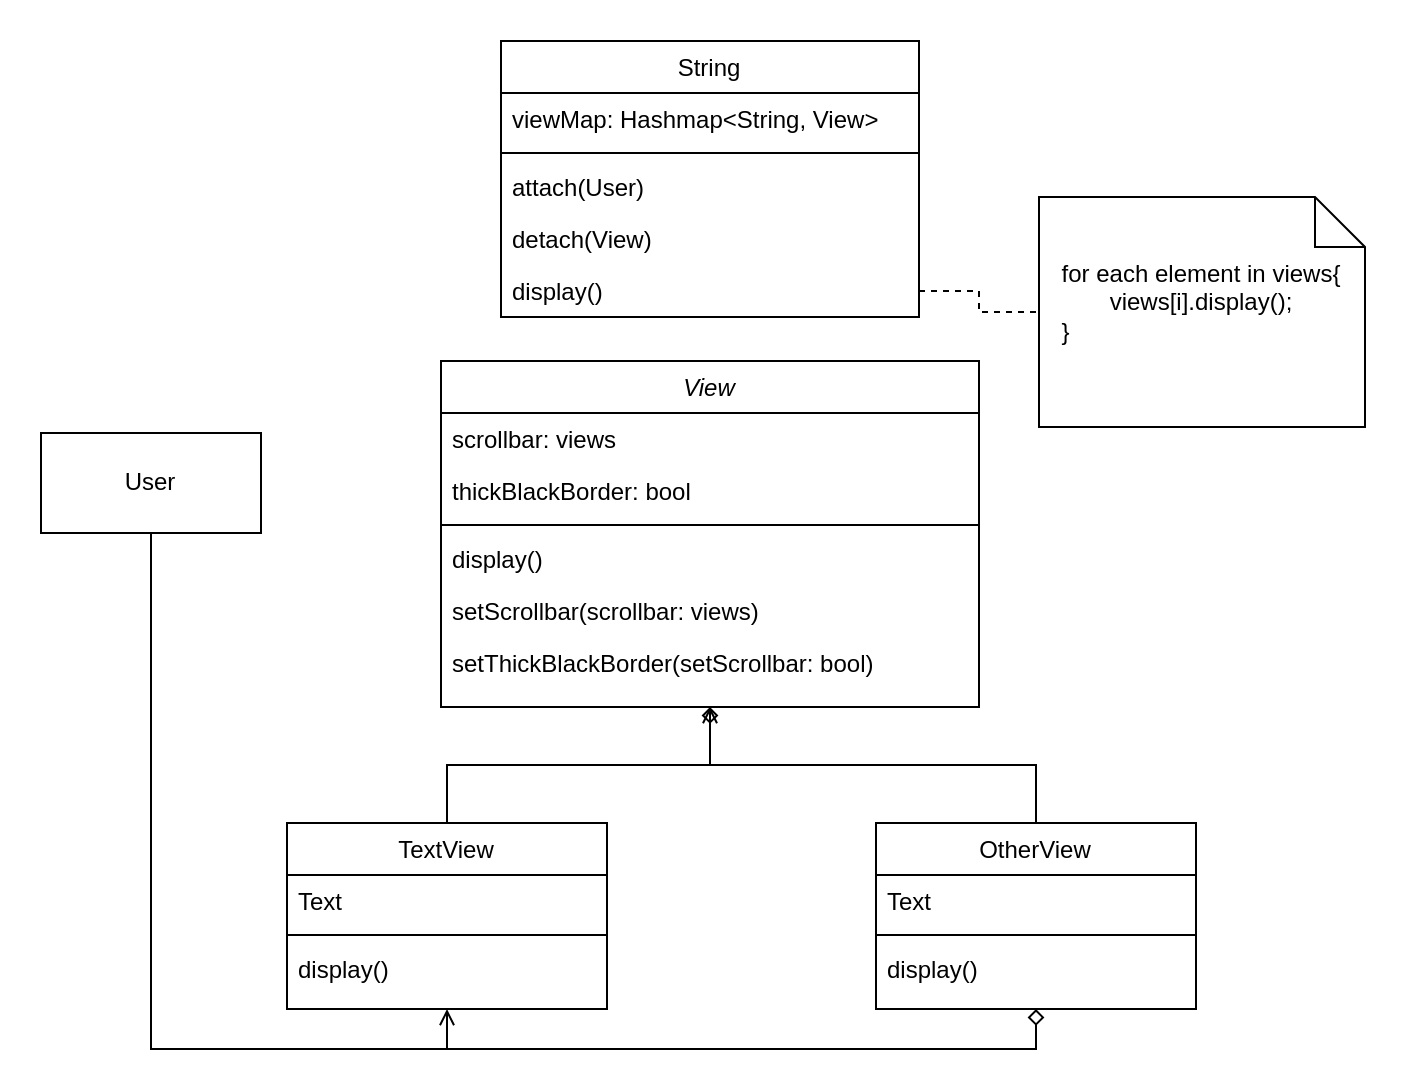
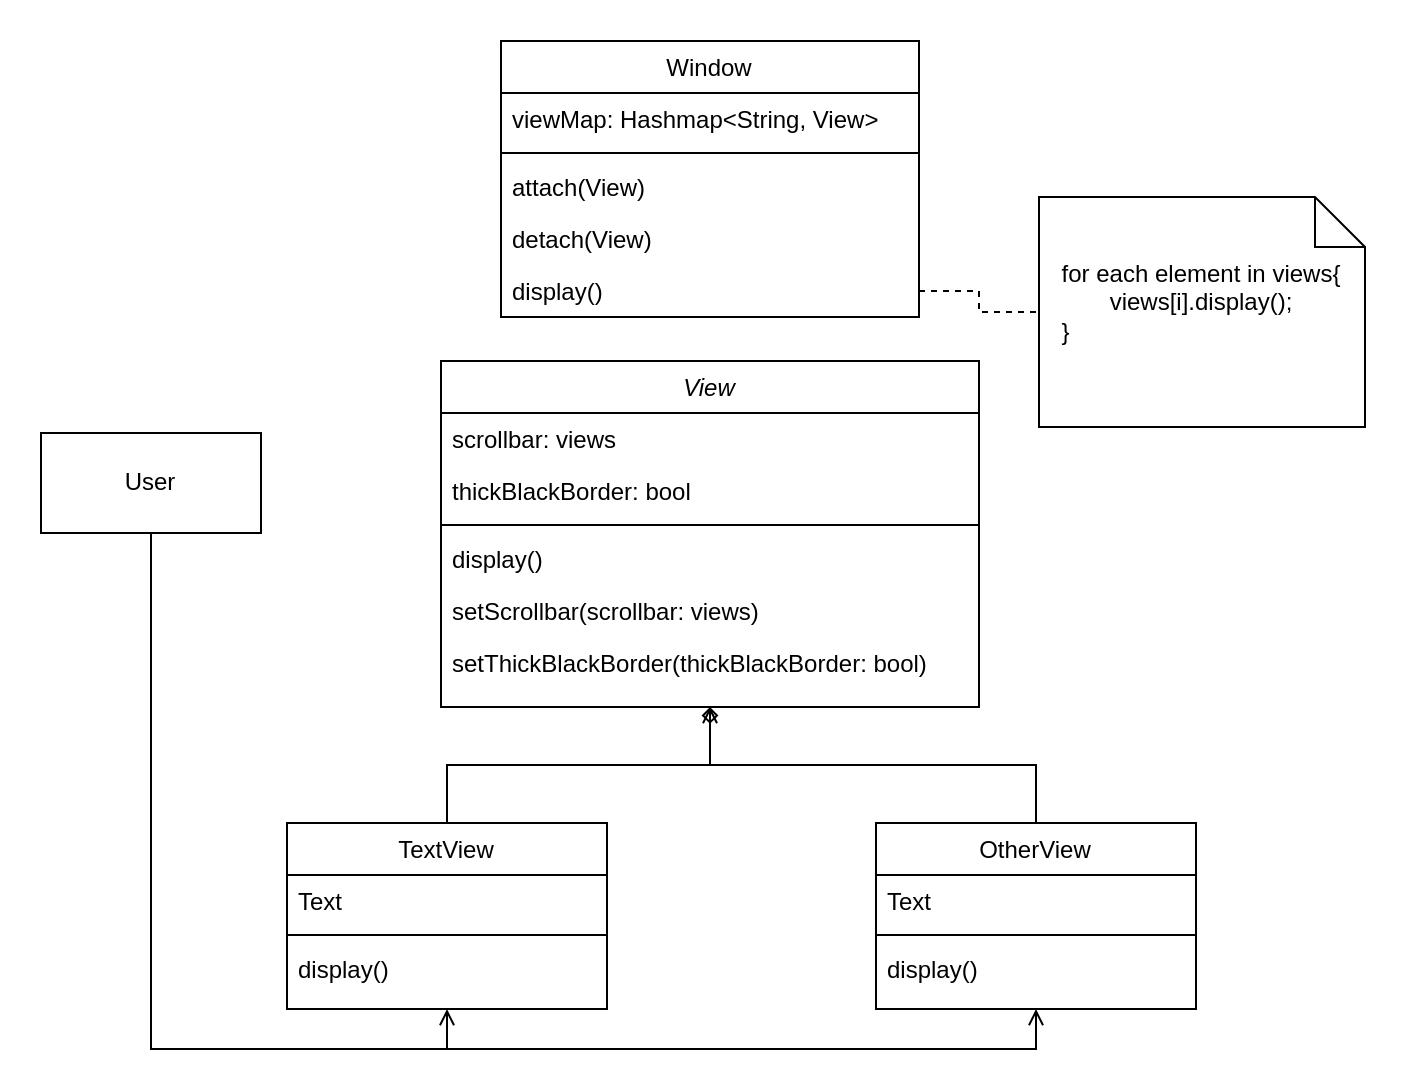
(709, 68) -> (709, 68)
(593, 188) -> (590, 188)
(692, 664) -> (719, 664)
(1036, 1025) -> (1036, 1020)
